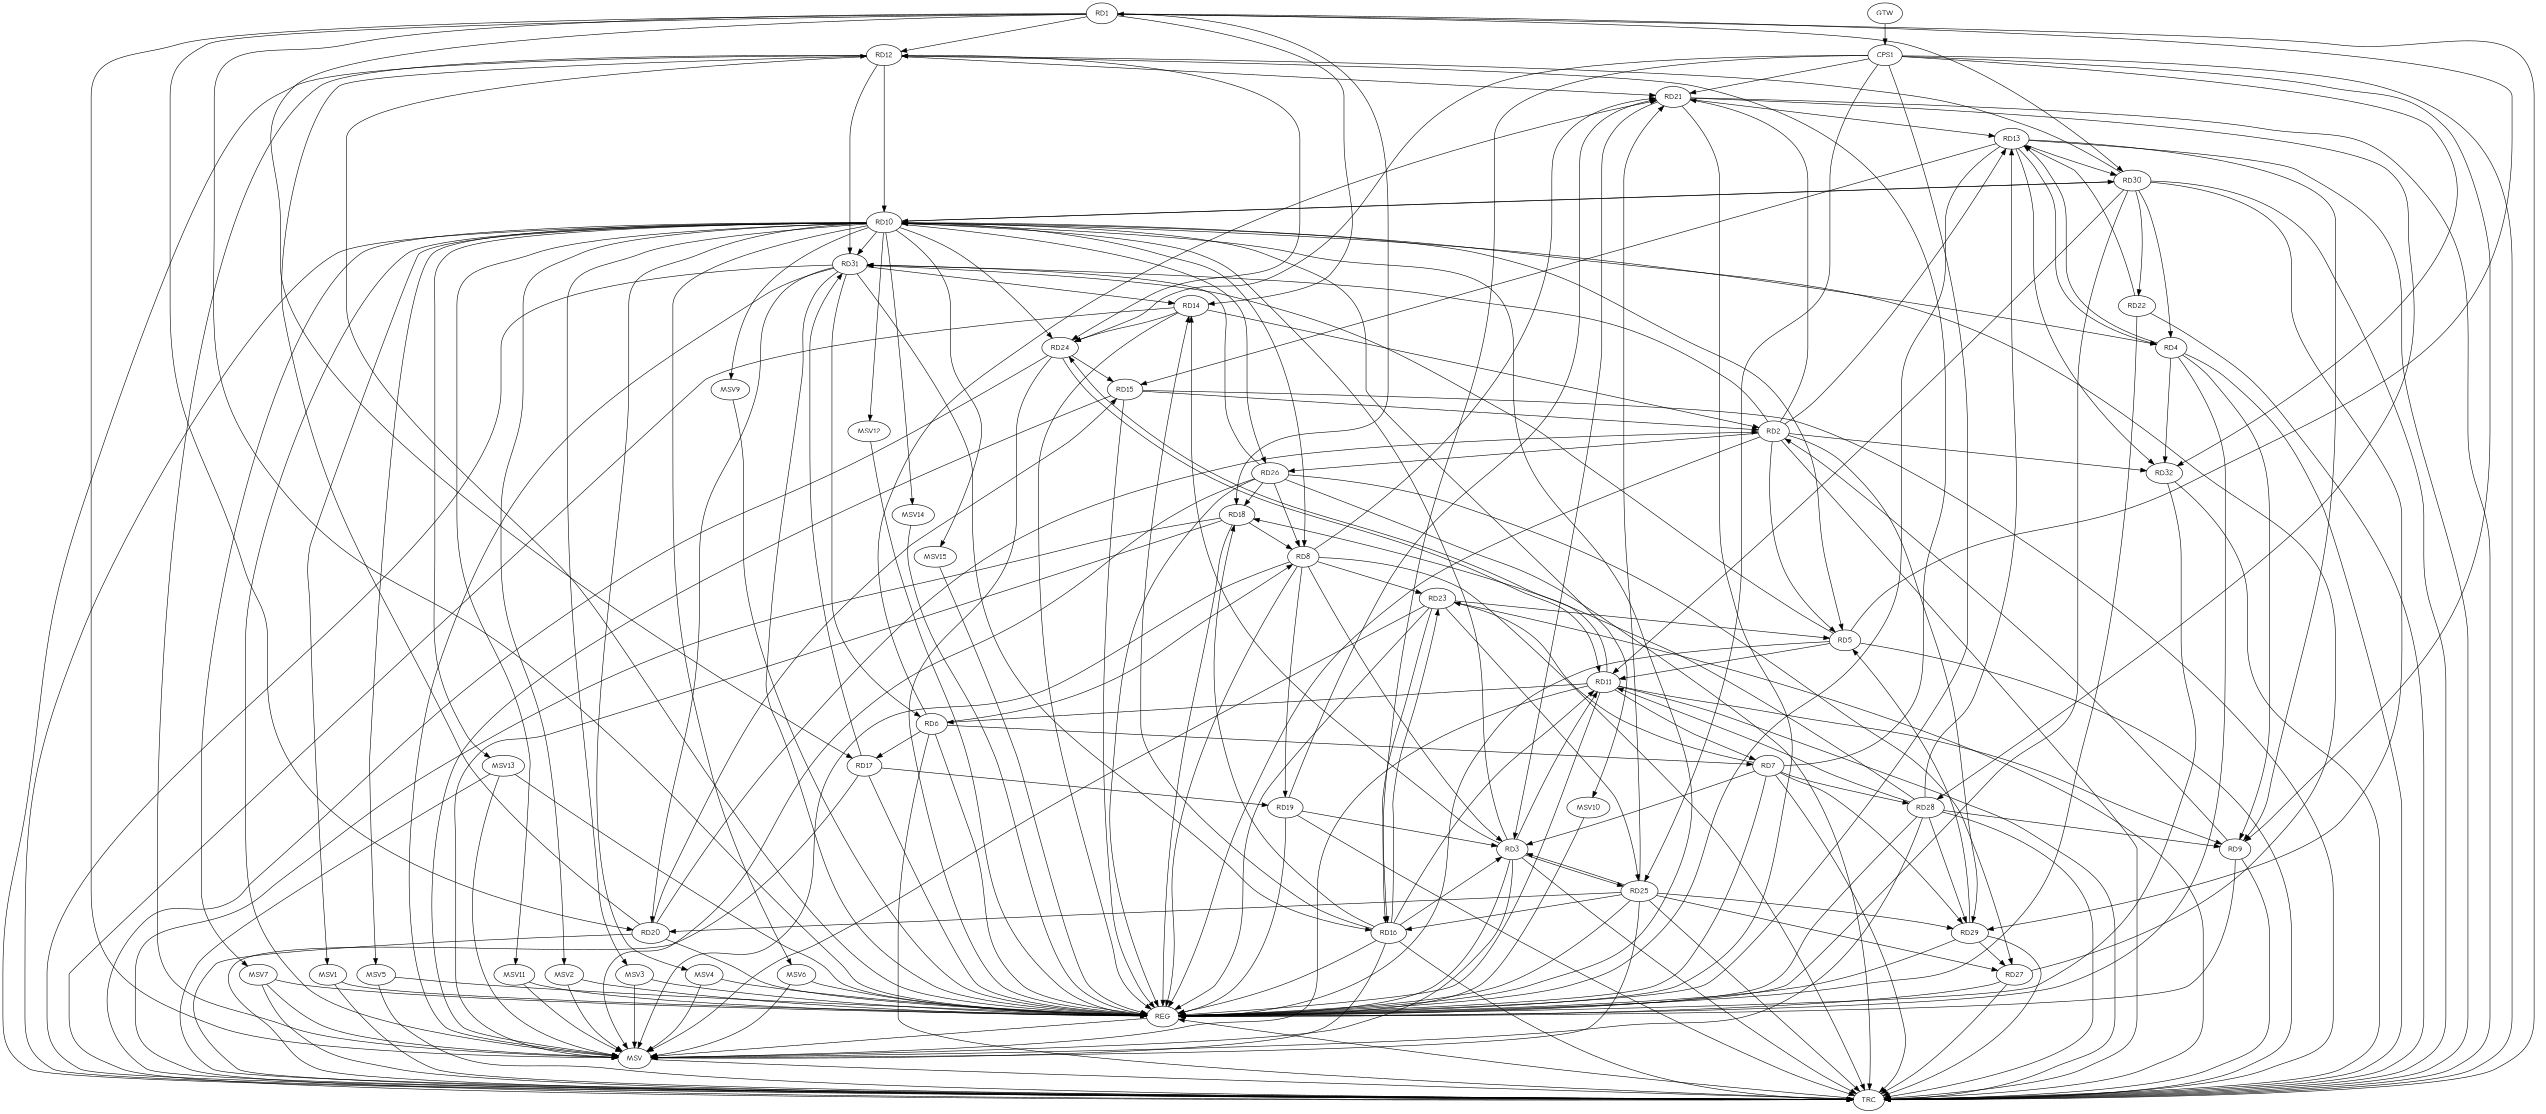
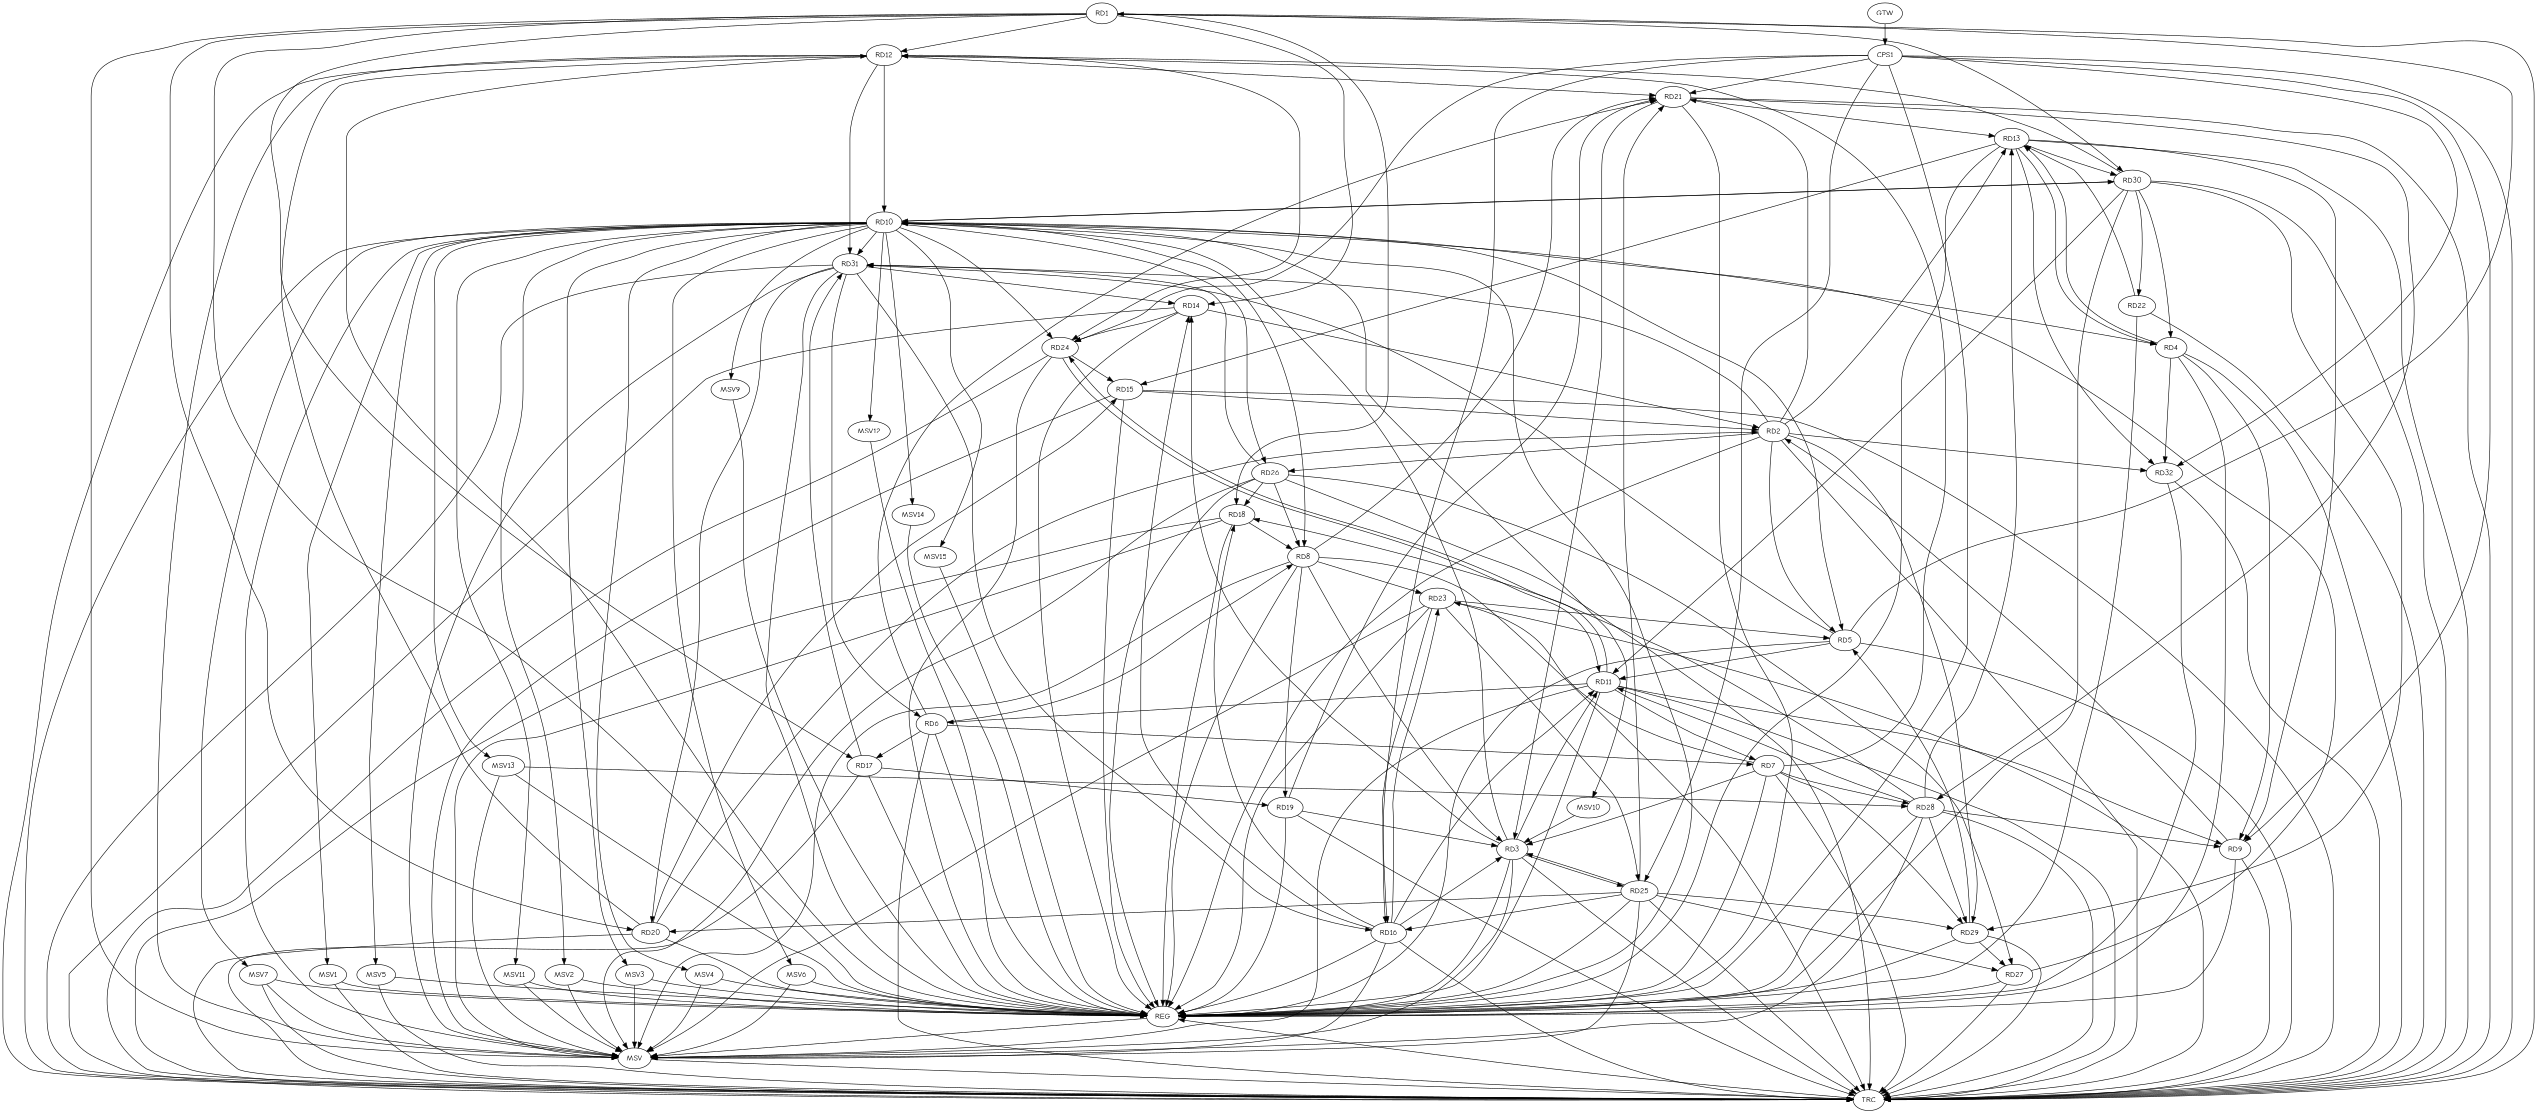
(1480, 985) -> (1554, 826)
(795, 1090) -> (1213, 786)
